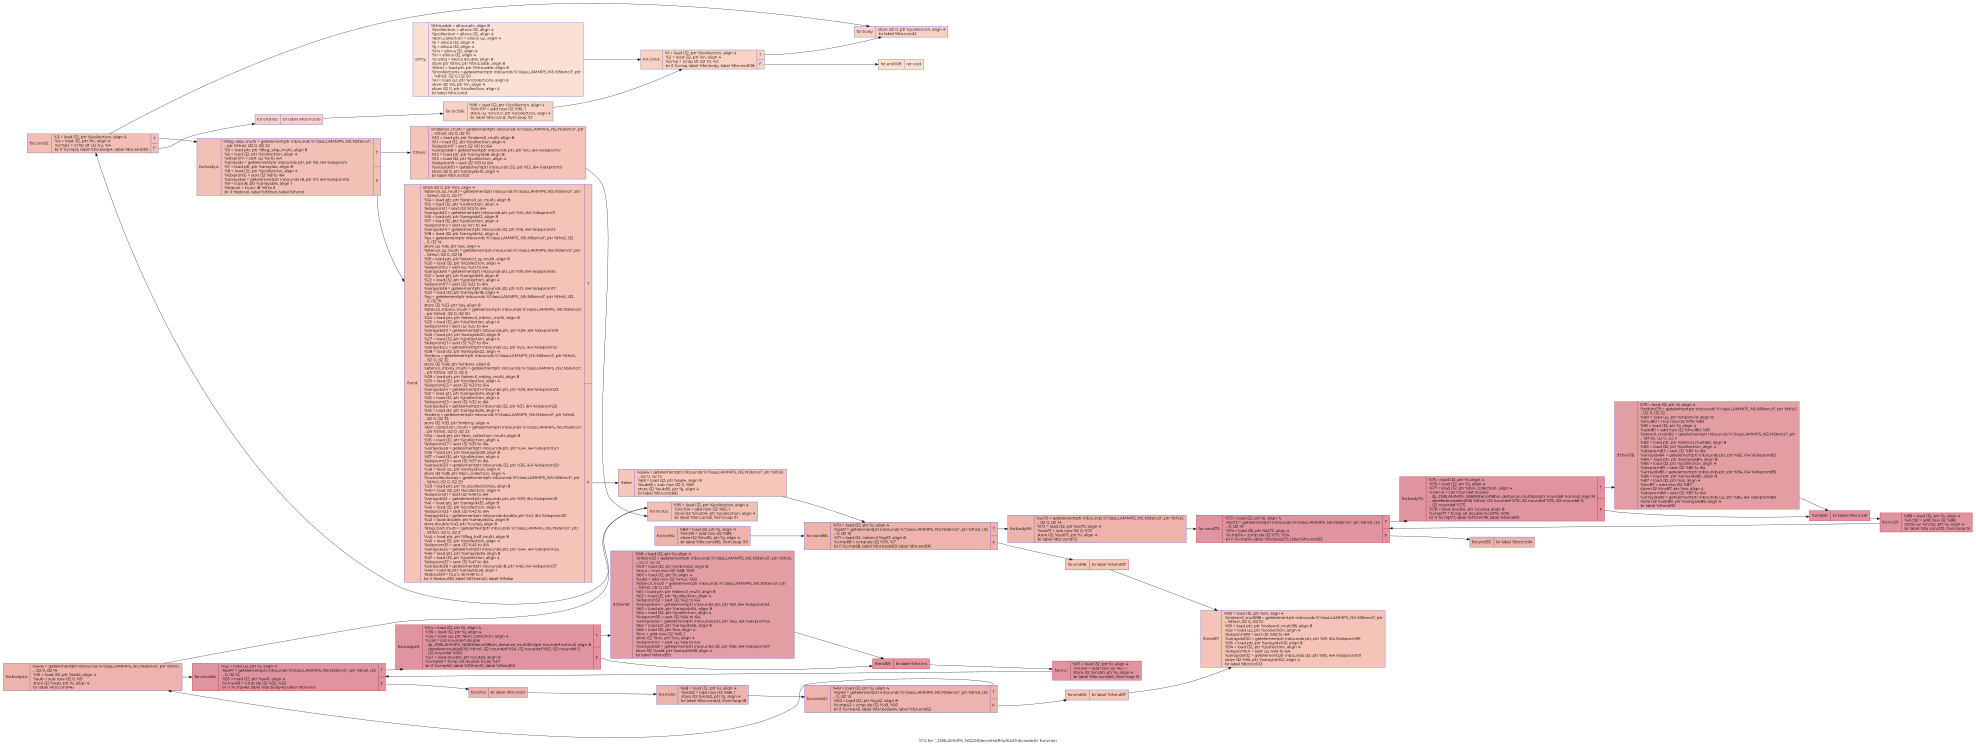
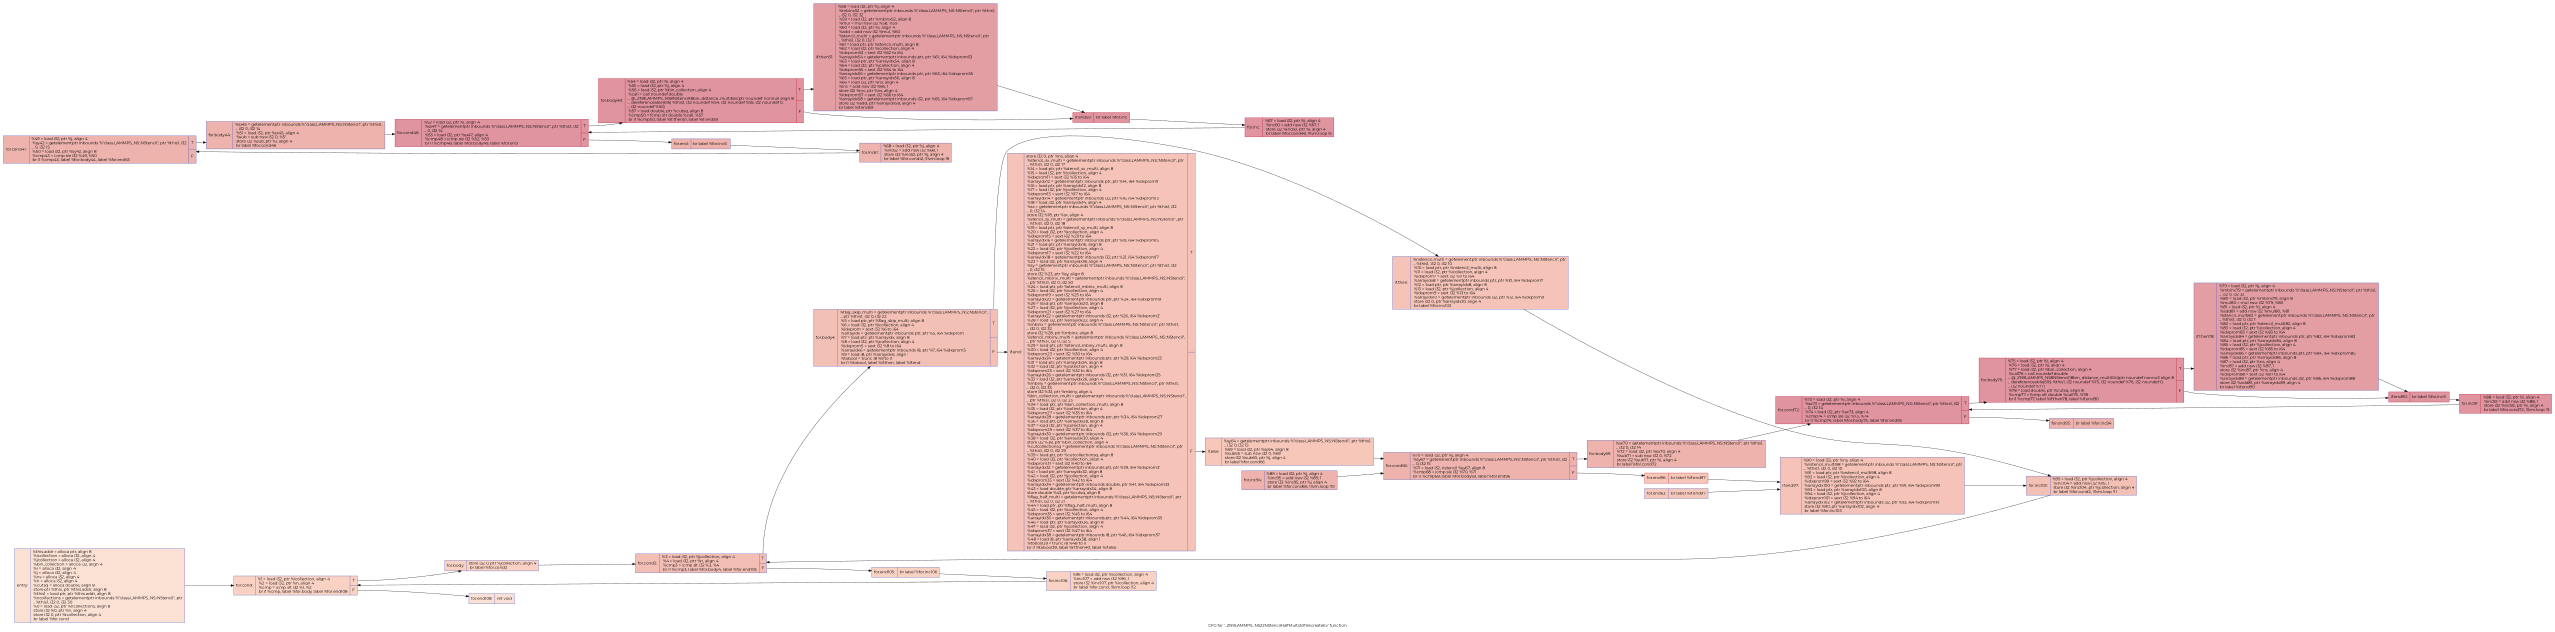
(477, 9) -> (586, 565)
(439, 620) -> (1994, 486)
(1031, 704) -> none
